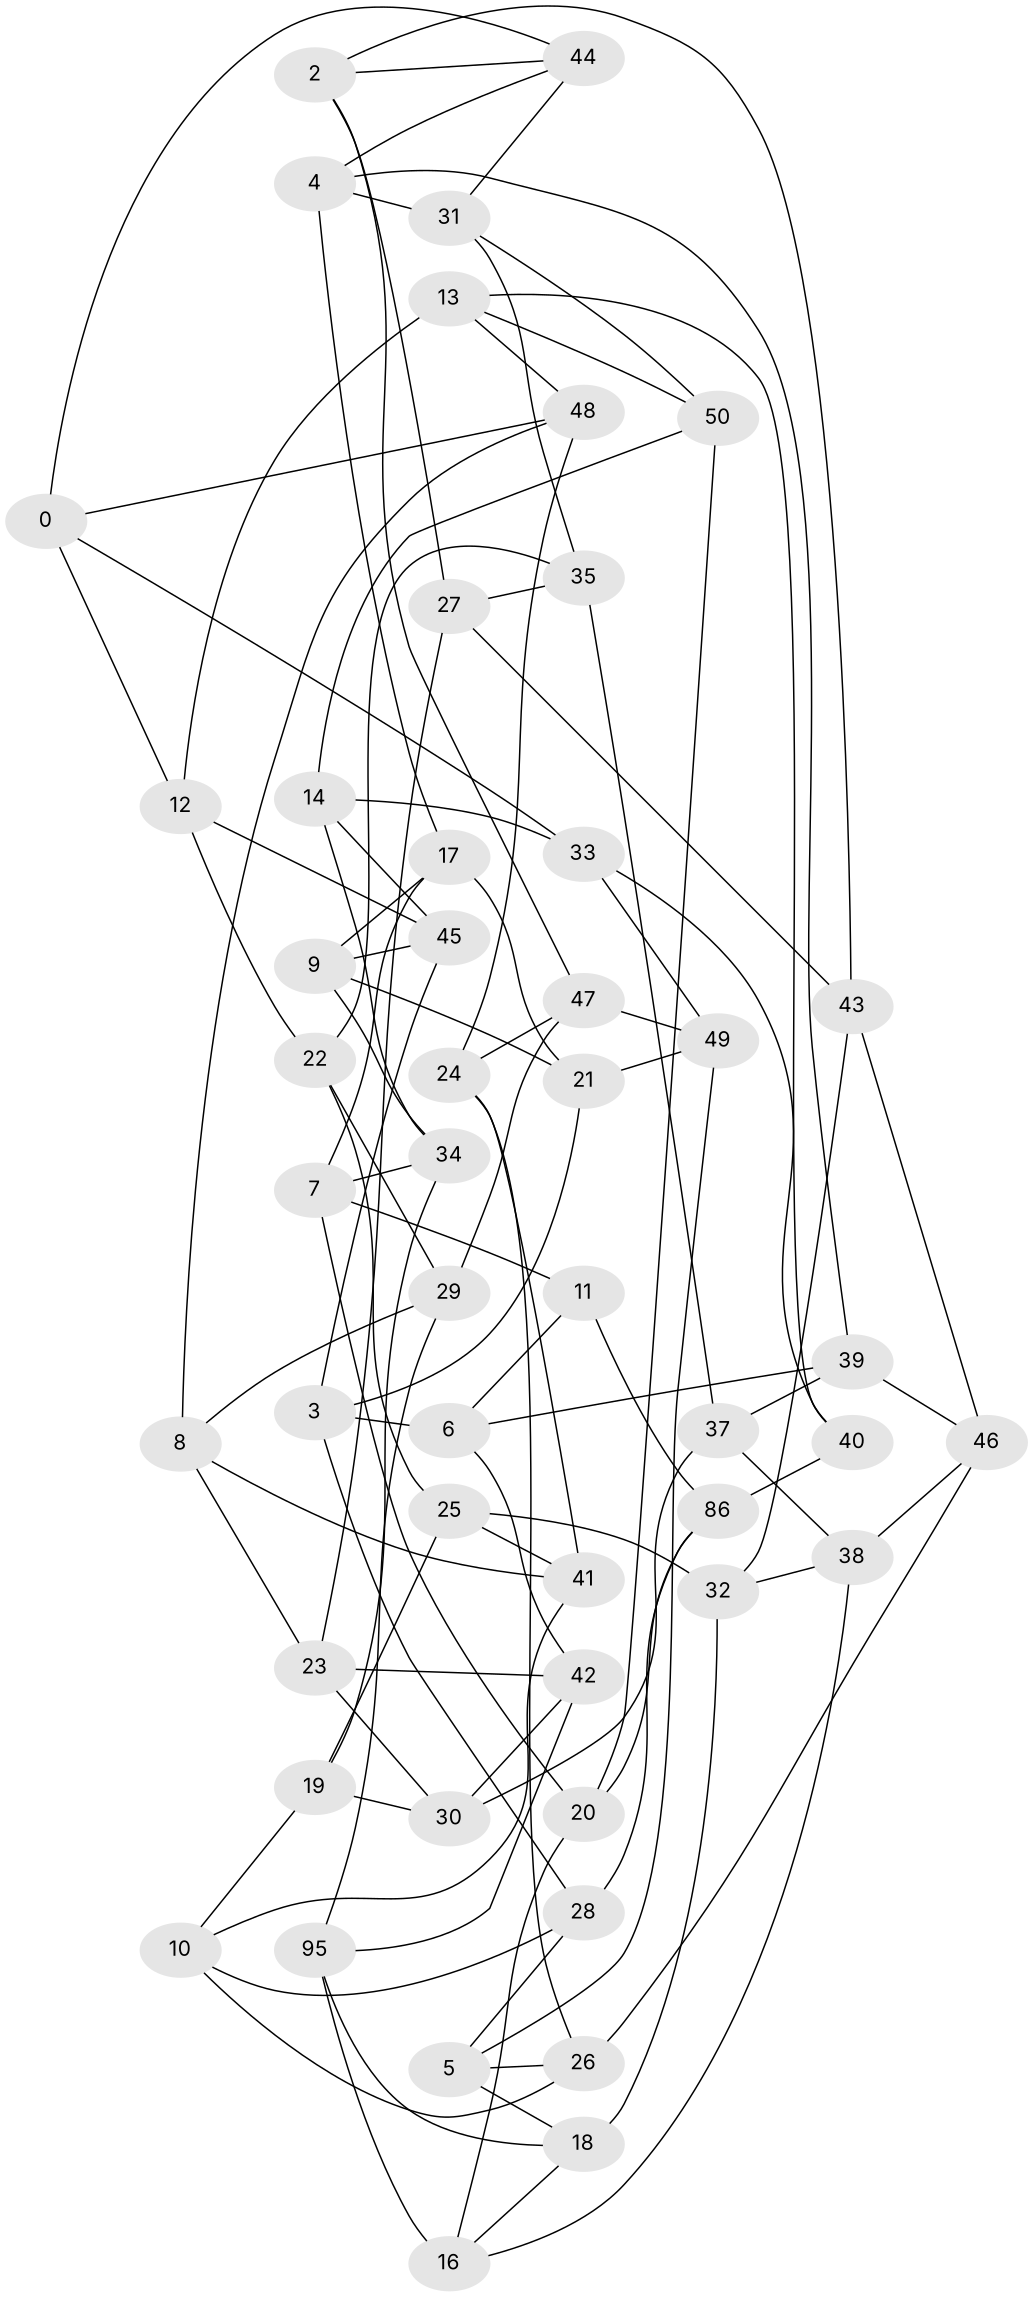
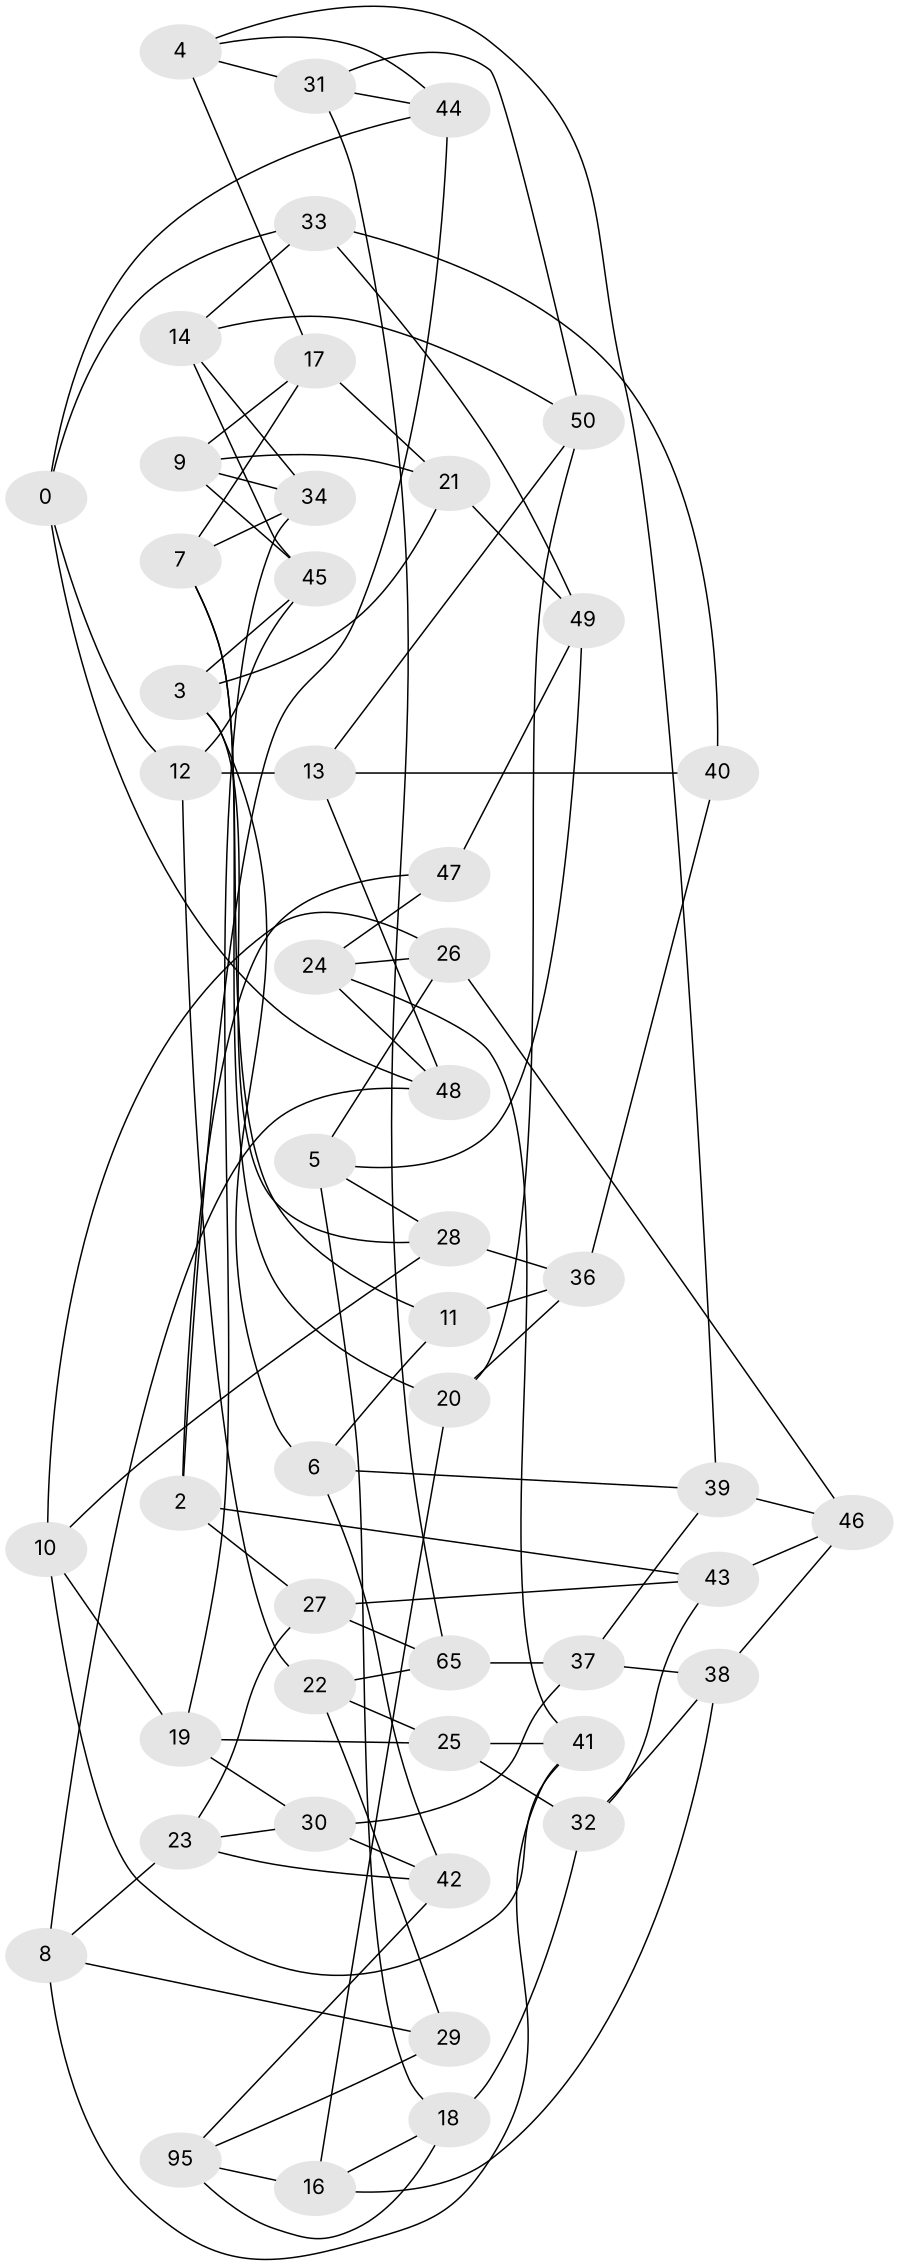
(584, 578) -> (449, 1663)
(507, 1136) -> none
(718, 1511) -> (584, 1279)
